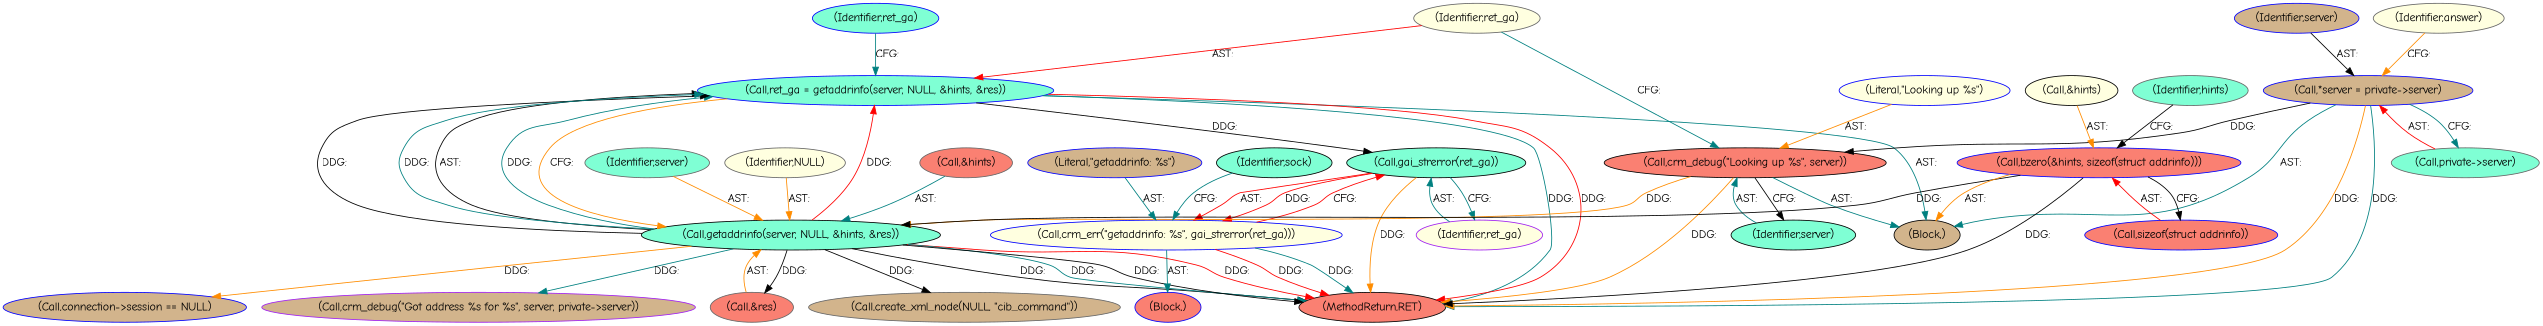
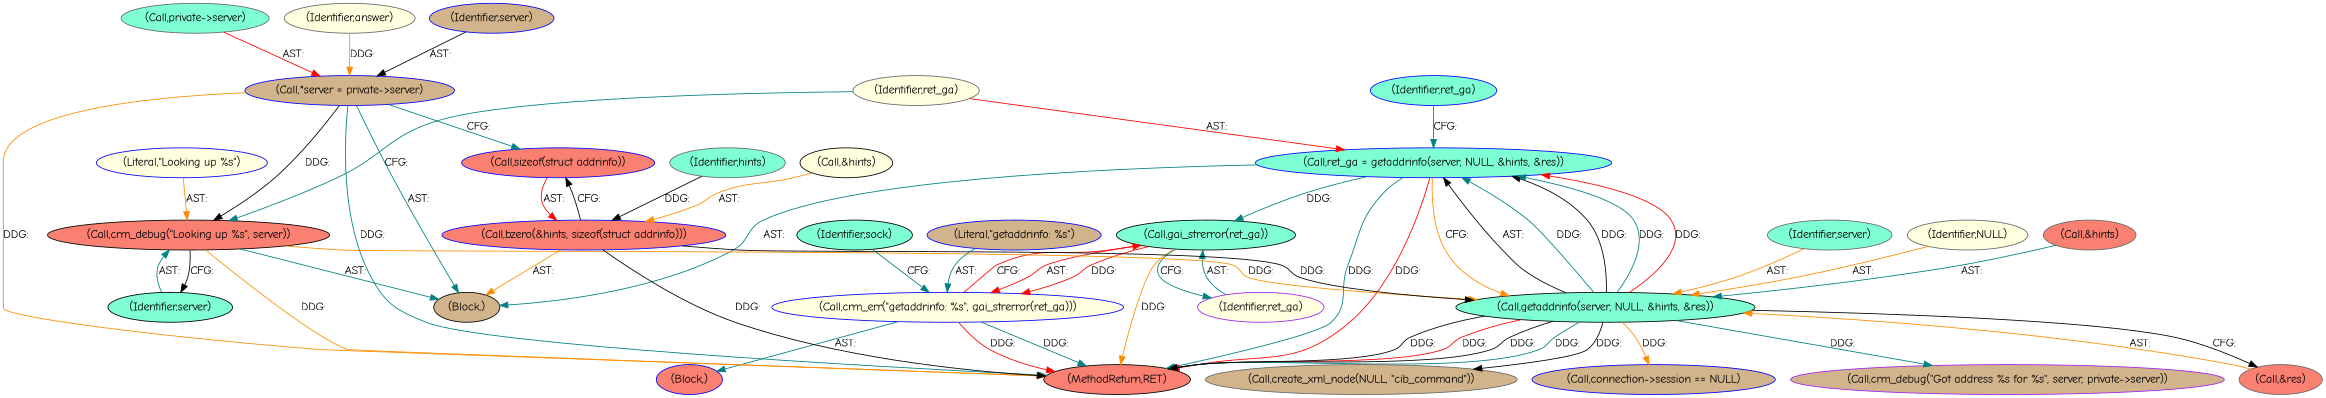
(2421, 54) -> (364, 54)
(2435, 119) -> (450, 125)
(1170, 126) -> (1303, 194)
(2163, 127) -> (679, 199)
(796, 271) -> (2226, 343)
